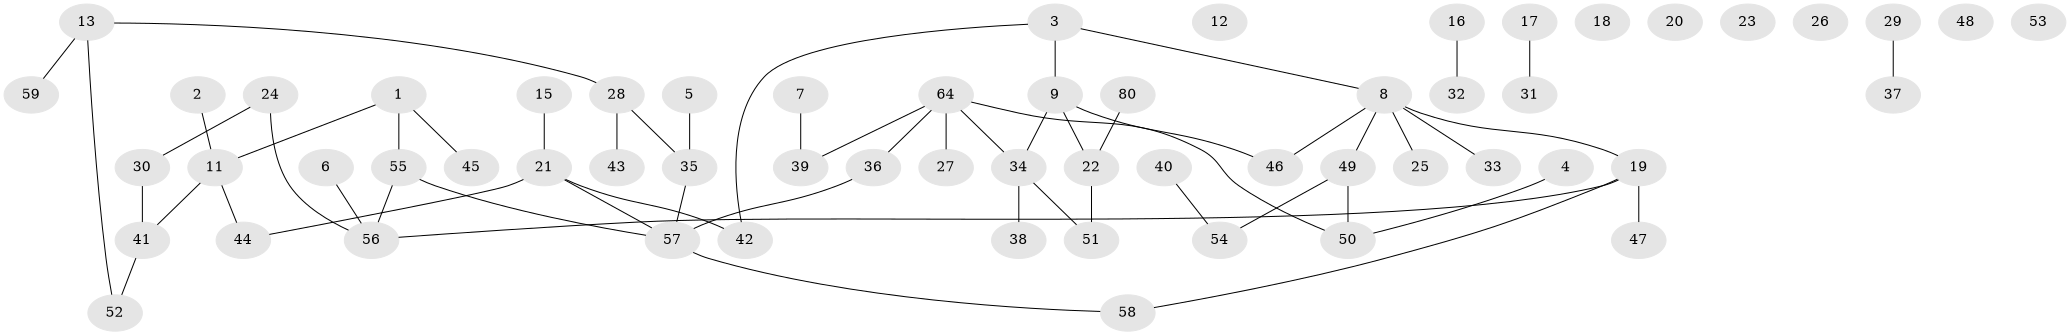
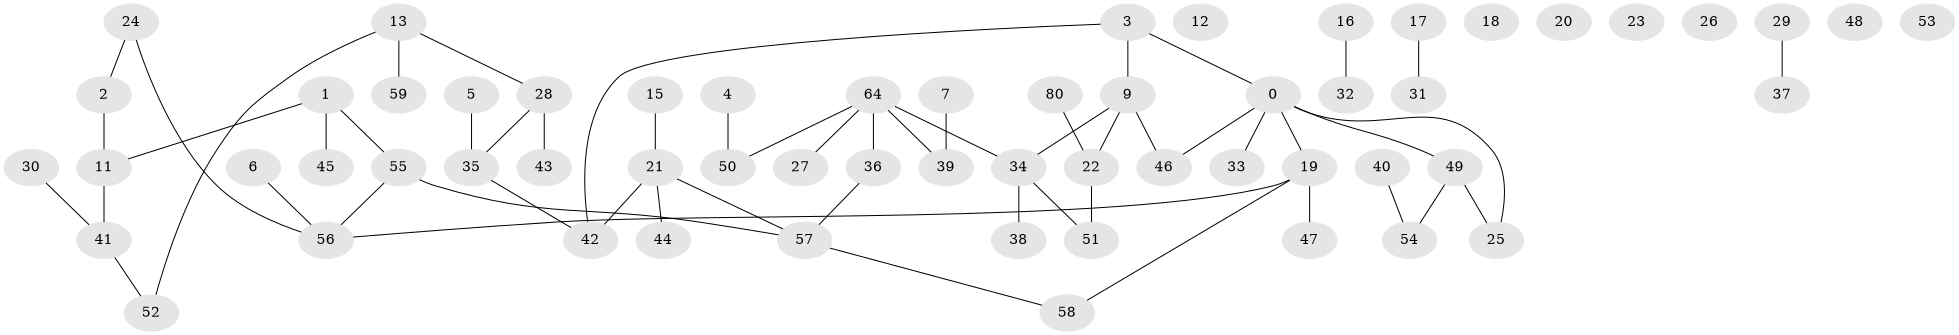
(1384, 95) -> (1273, 95)
(213, 128) -> (118, 58)
(229, 204) -> none
(681, 204) -> (523, 199)
(1348, 204) -> (1476, 204)
